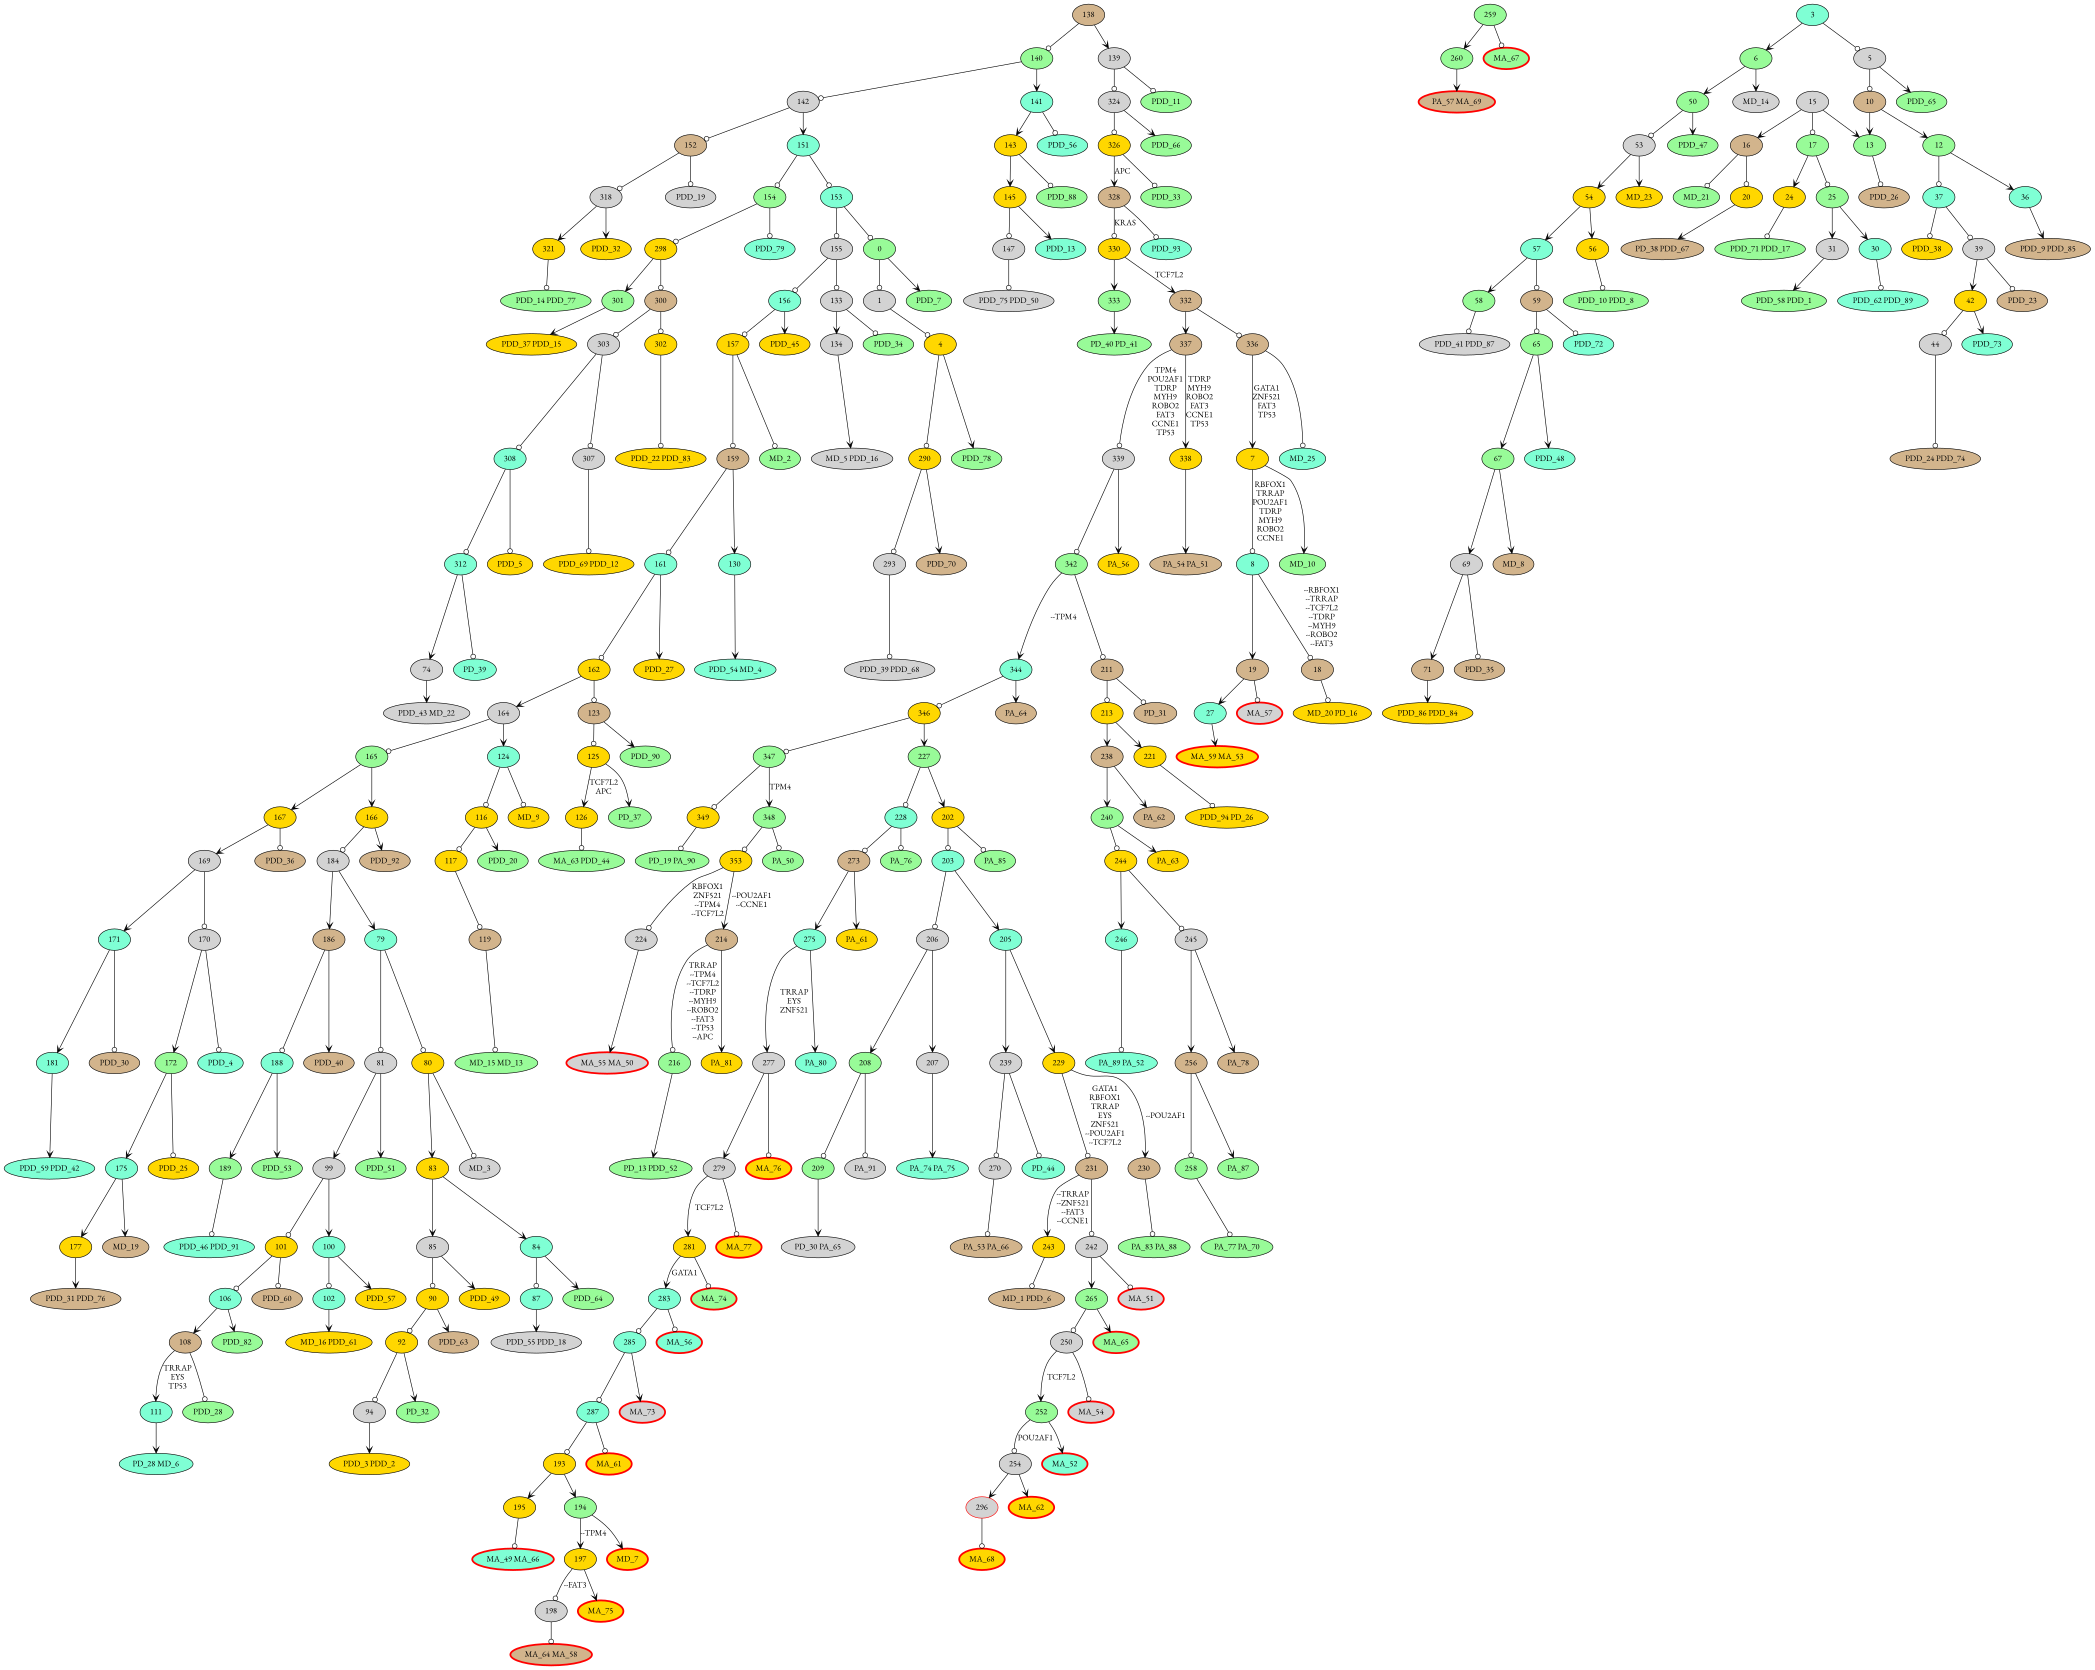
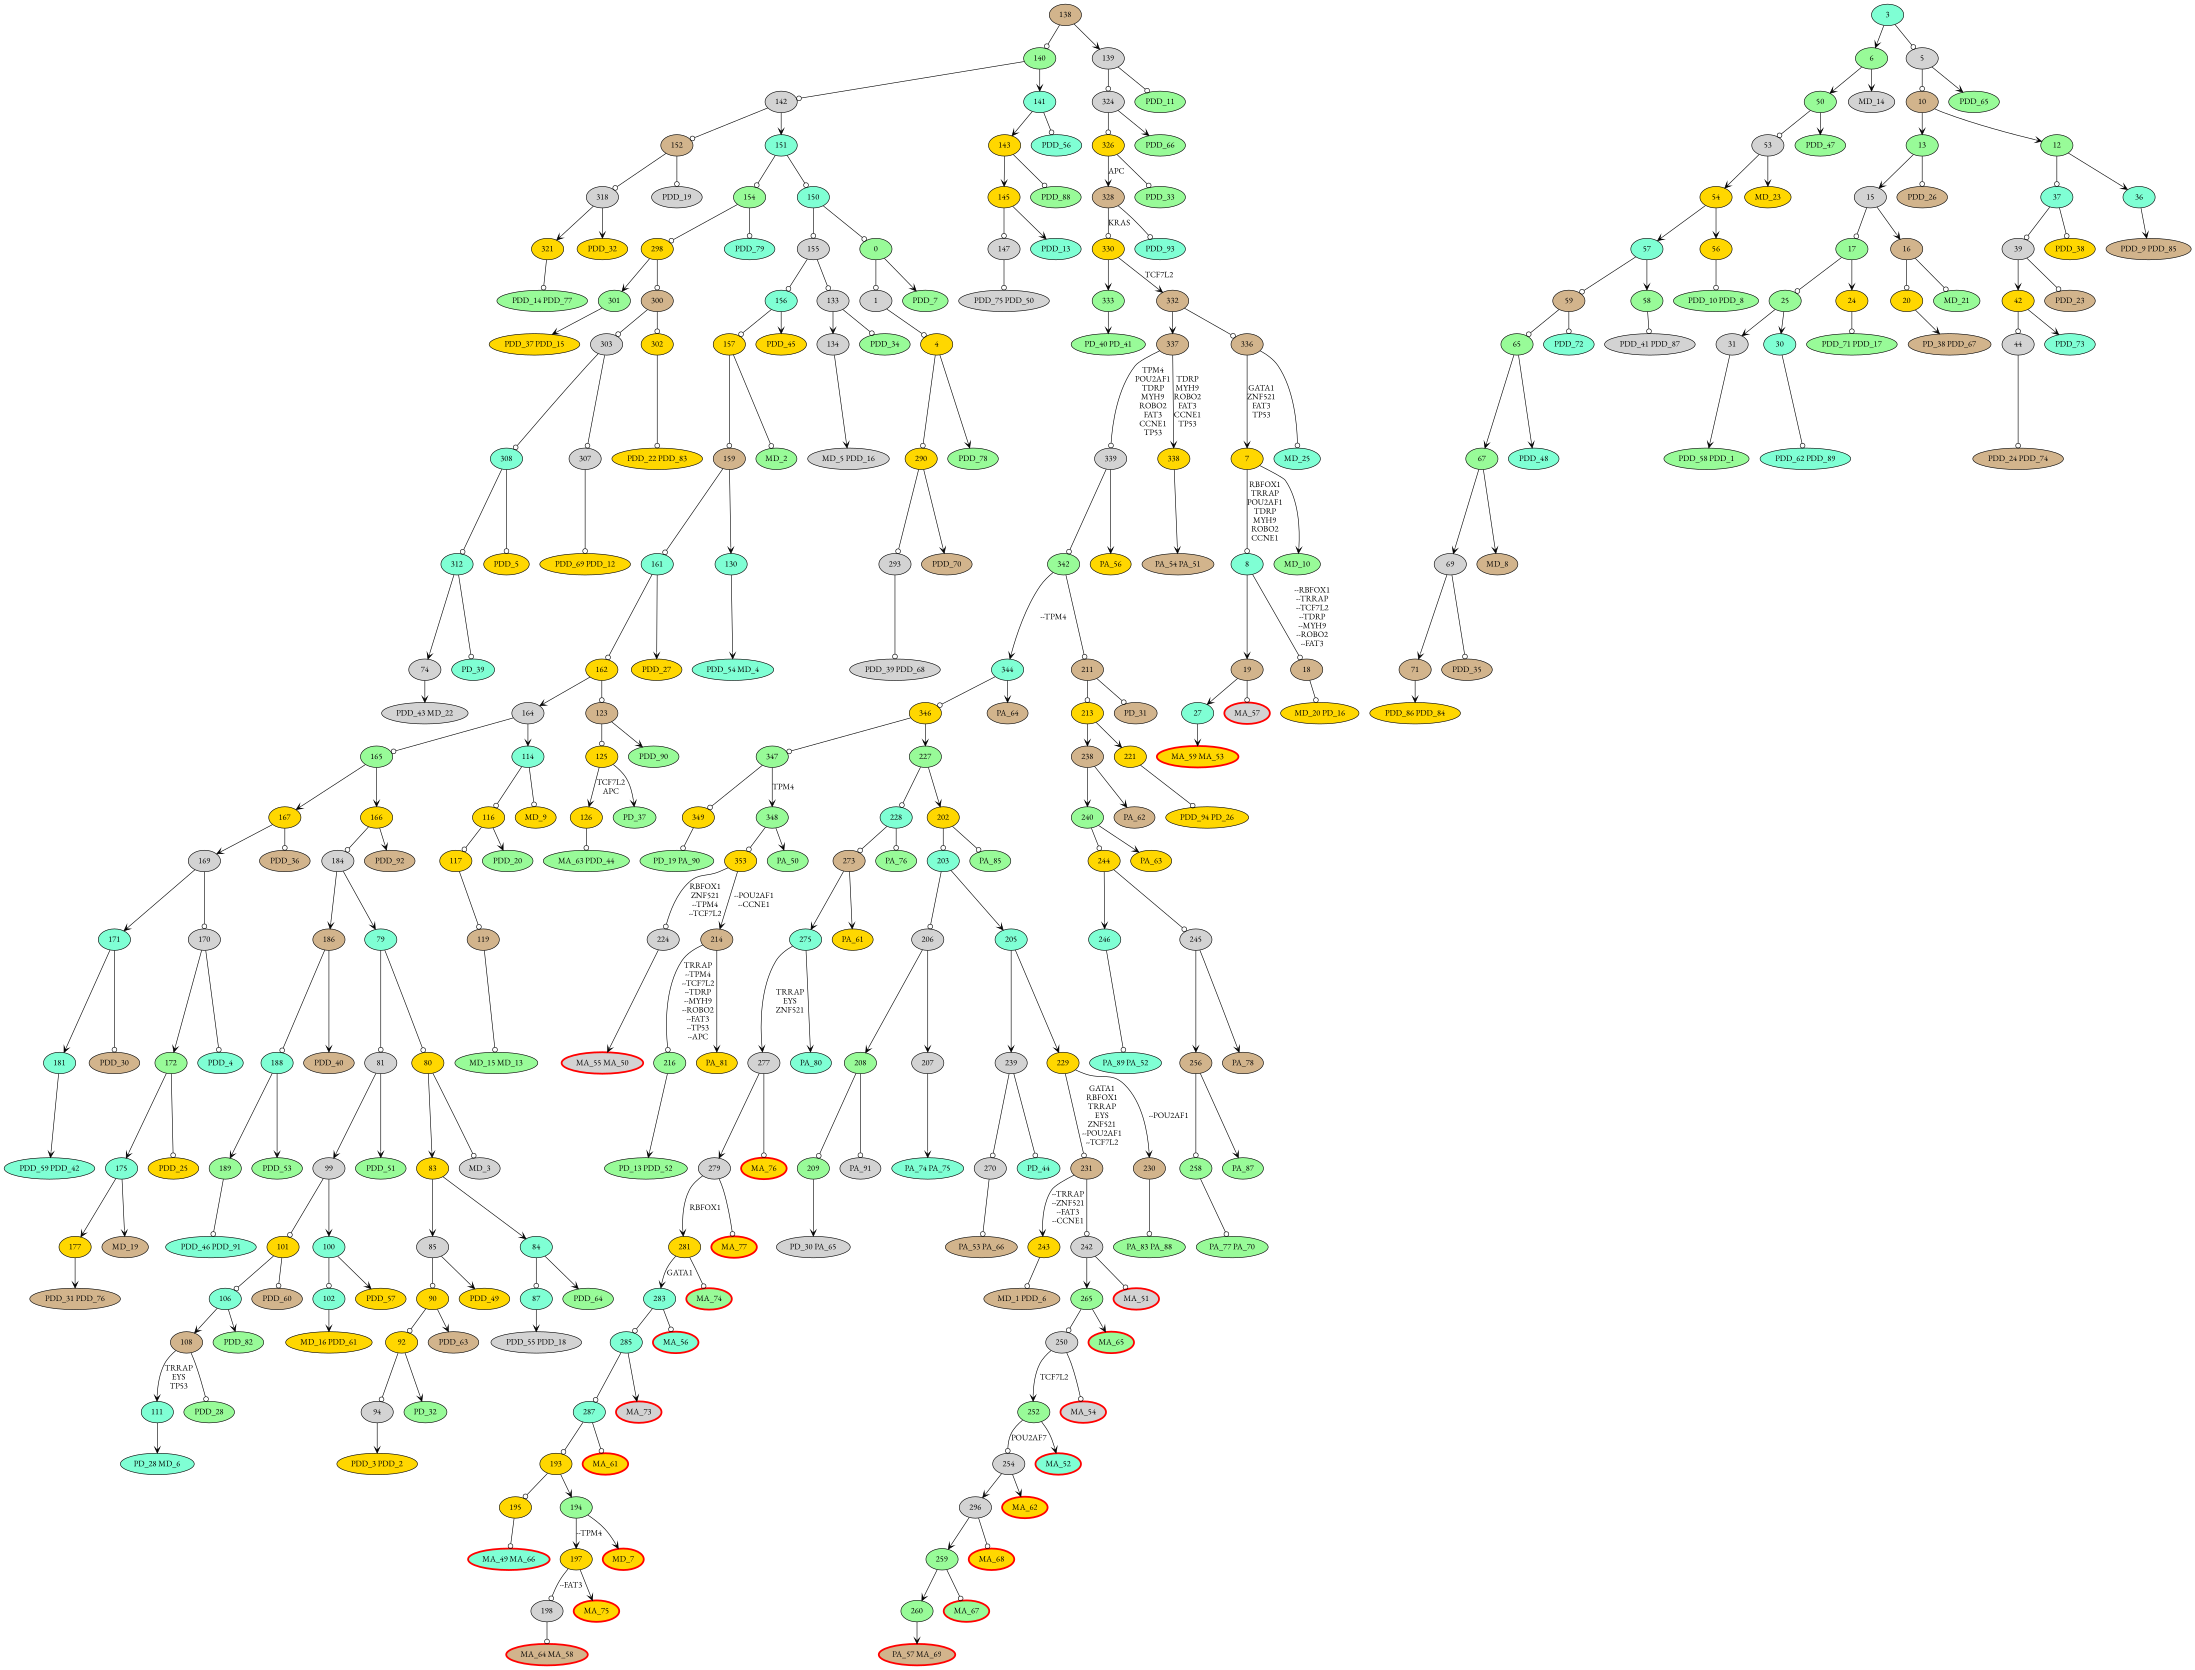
(1839, 122) -> (1898, 169)
(837, 197) -> (813, 197)
(504, 757) -> (528, 757)
(775, 837) -> (779, 836)
(709, 1208) -> (705, 1208)
(1036, 1438) -> (1029, 1438)
(542, 1484) -> (537, 1484)
(982, 1507) -> (975, 1507)
none -> (960, 1531)
